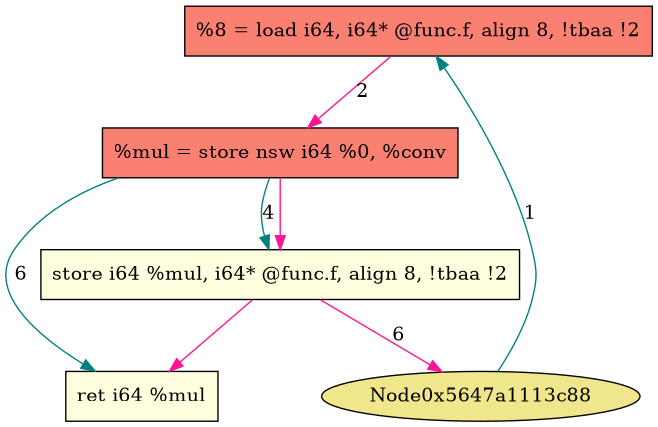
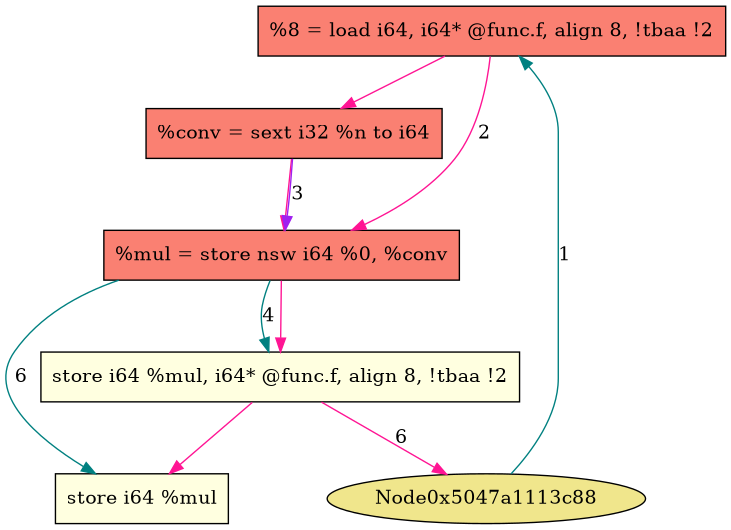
none -> (294, 133)
(142, 396) -> (142, 499)
(481, 396) -> (486, 499)
